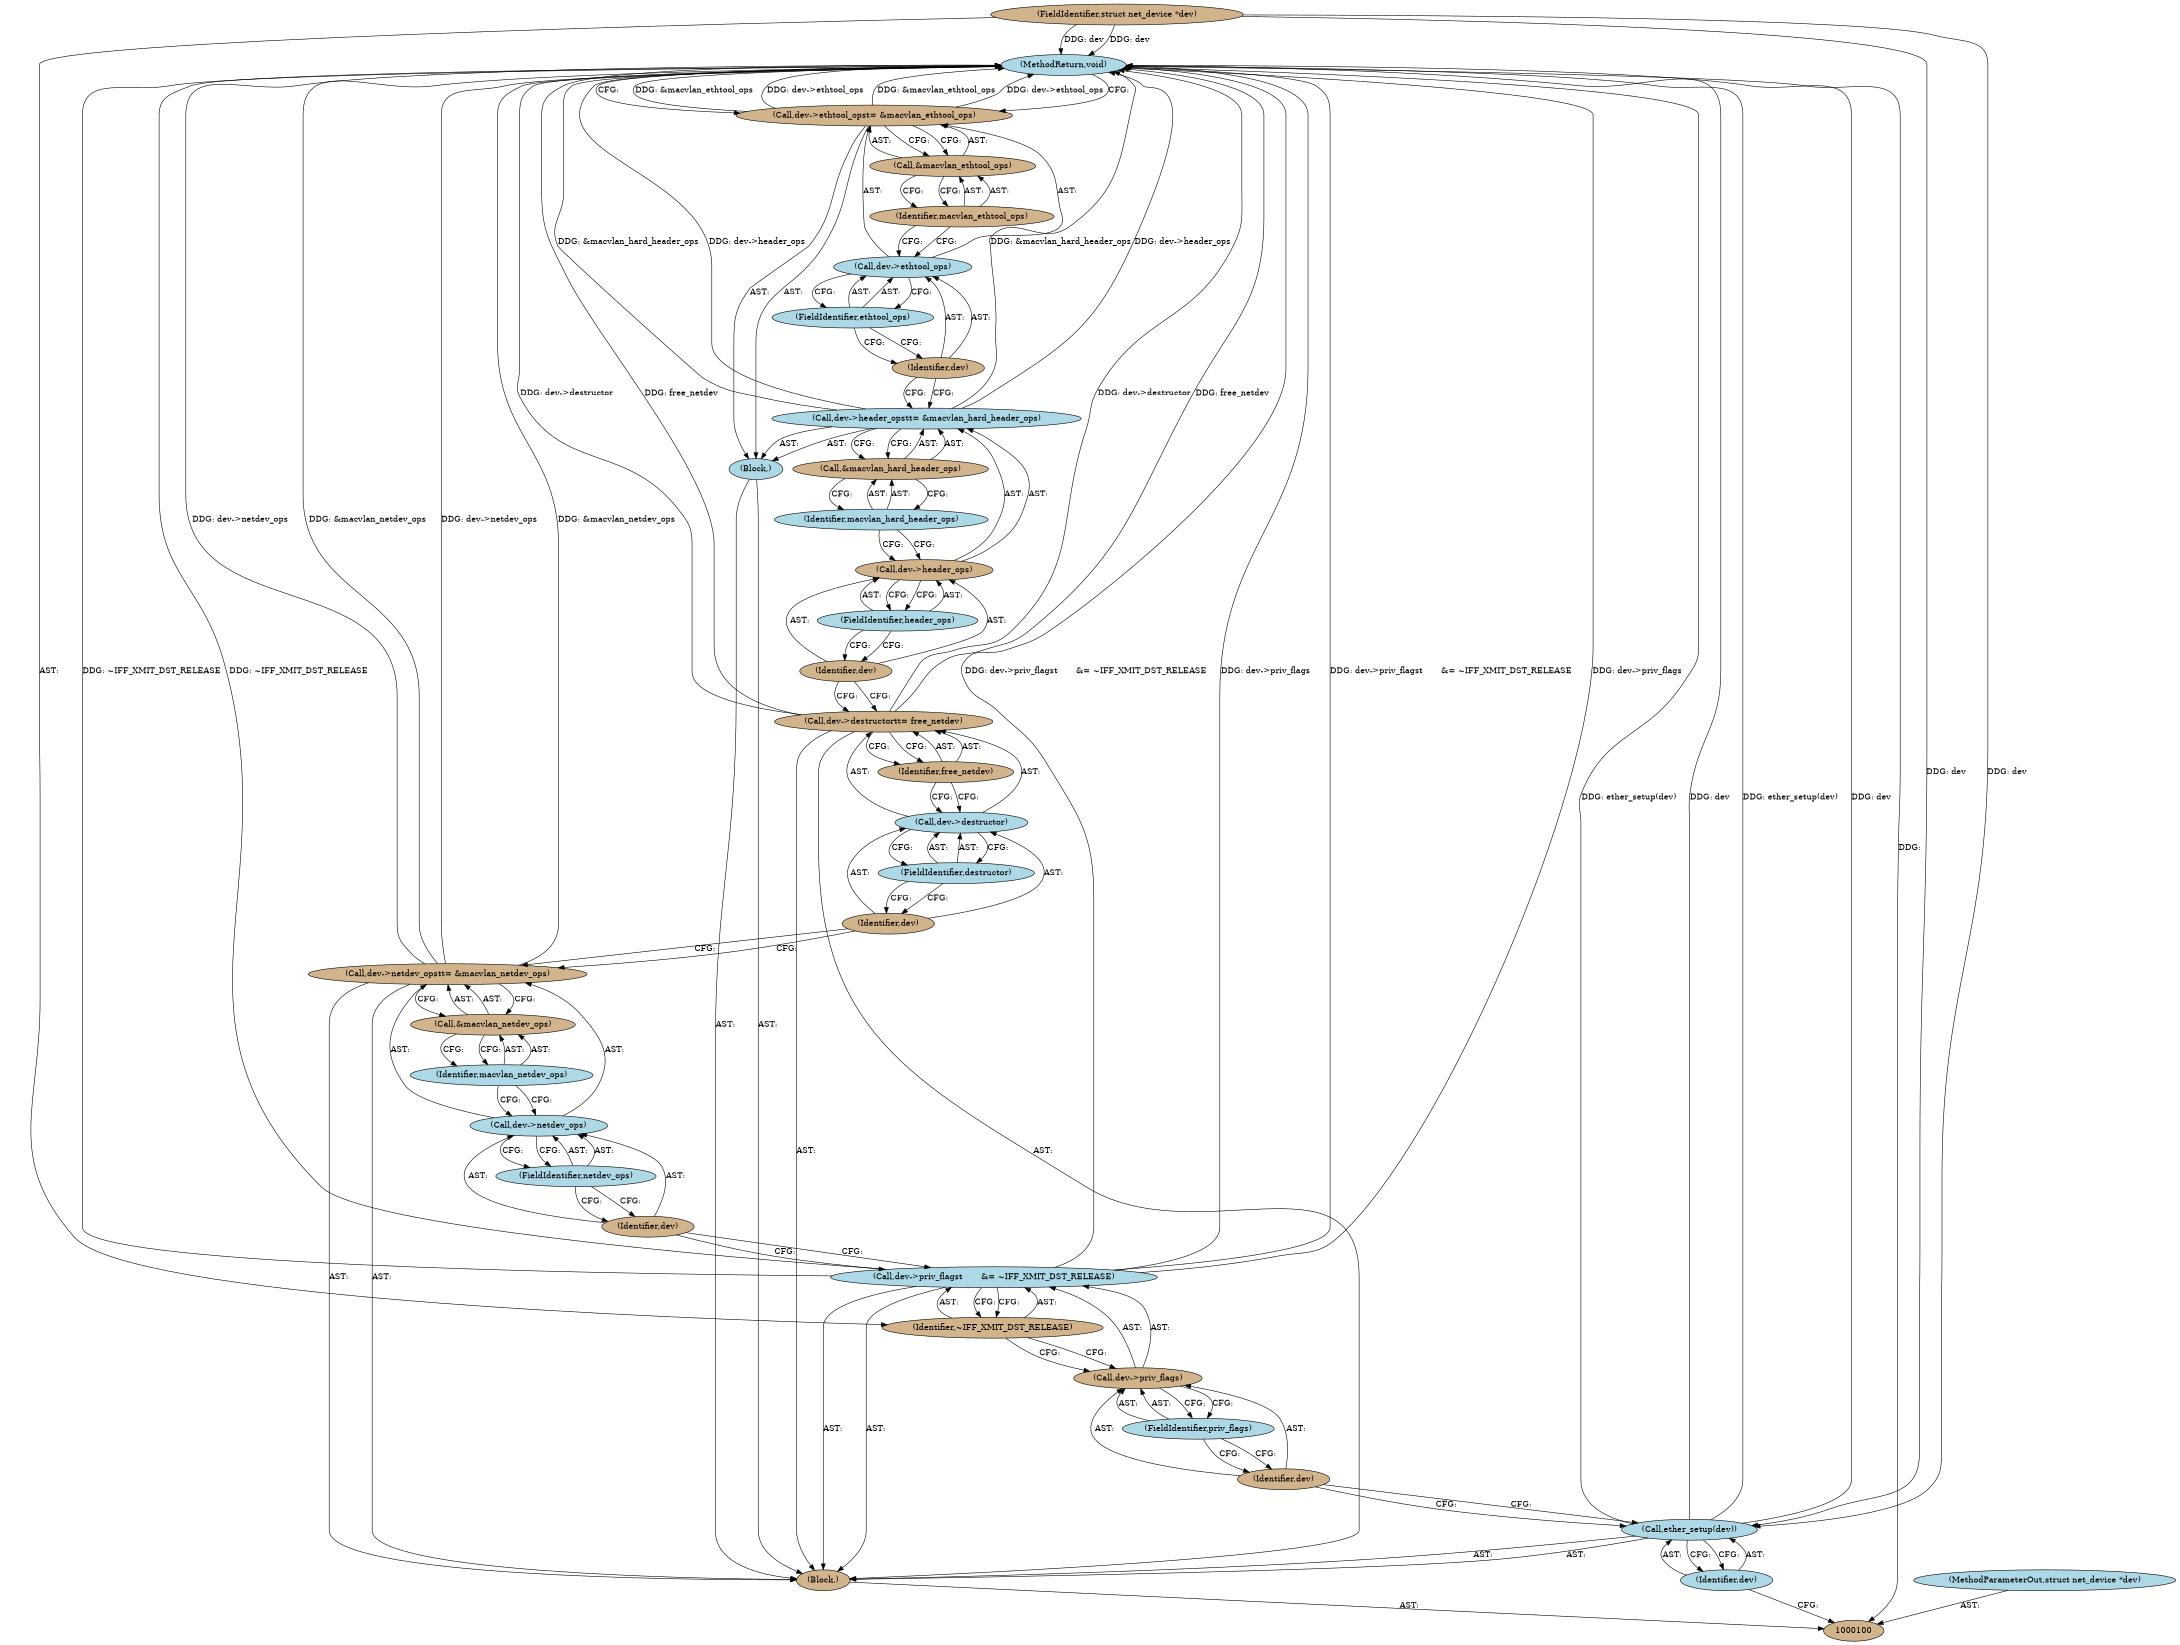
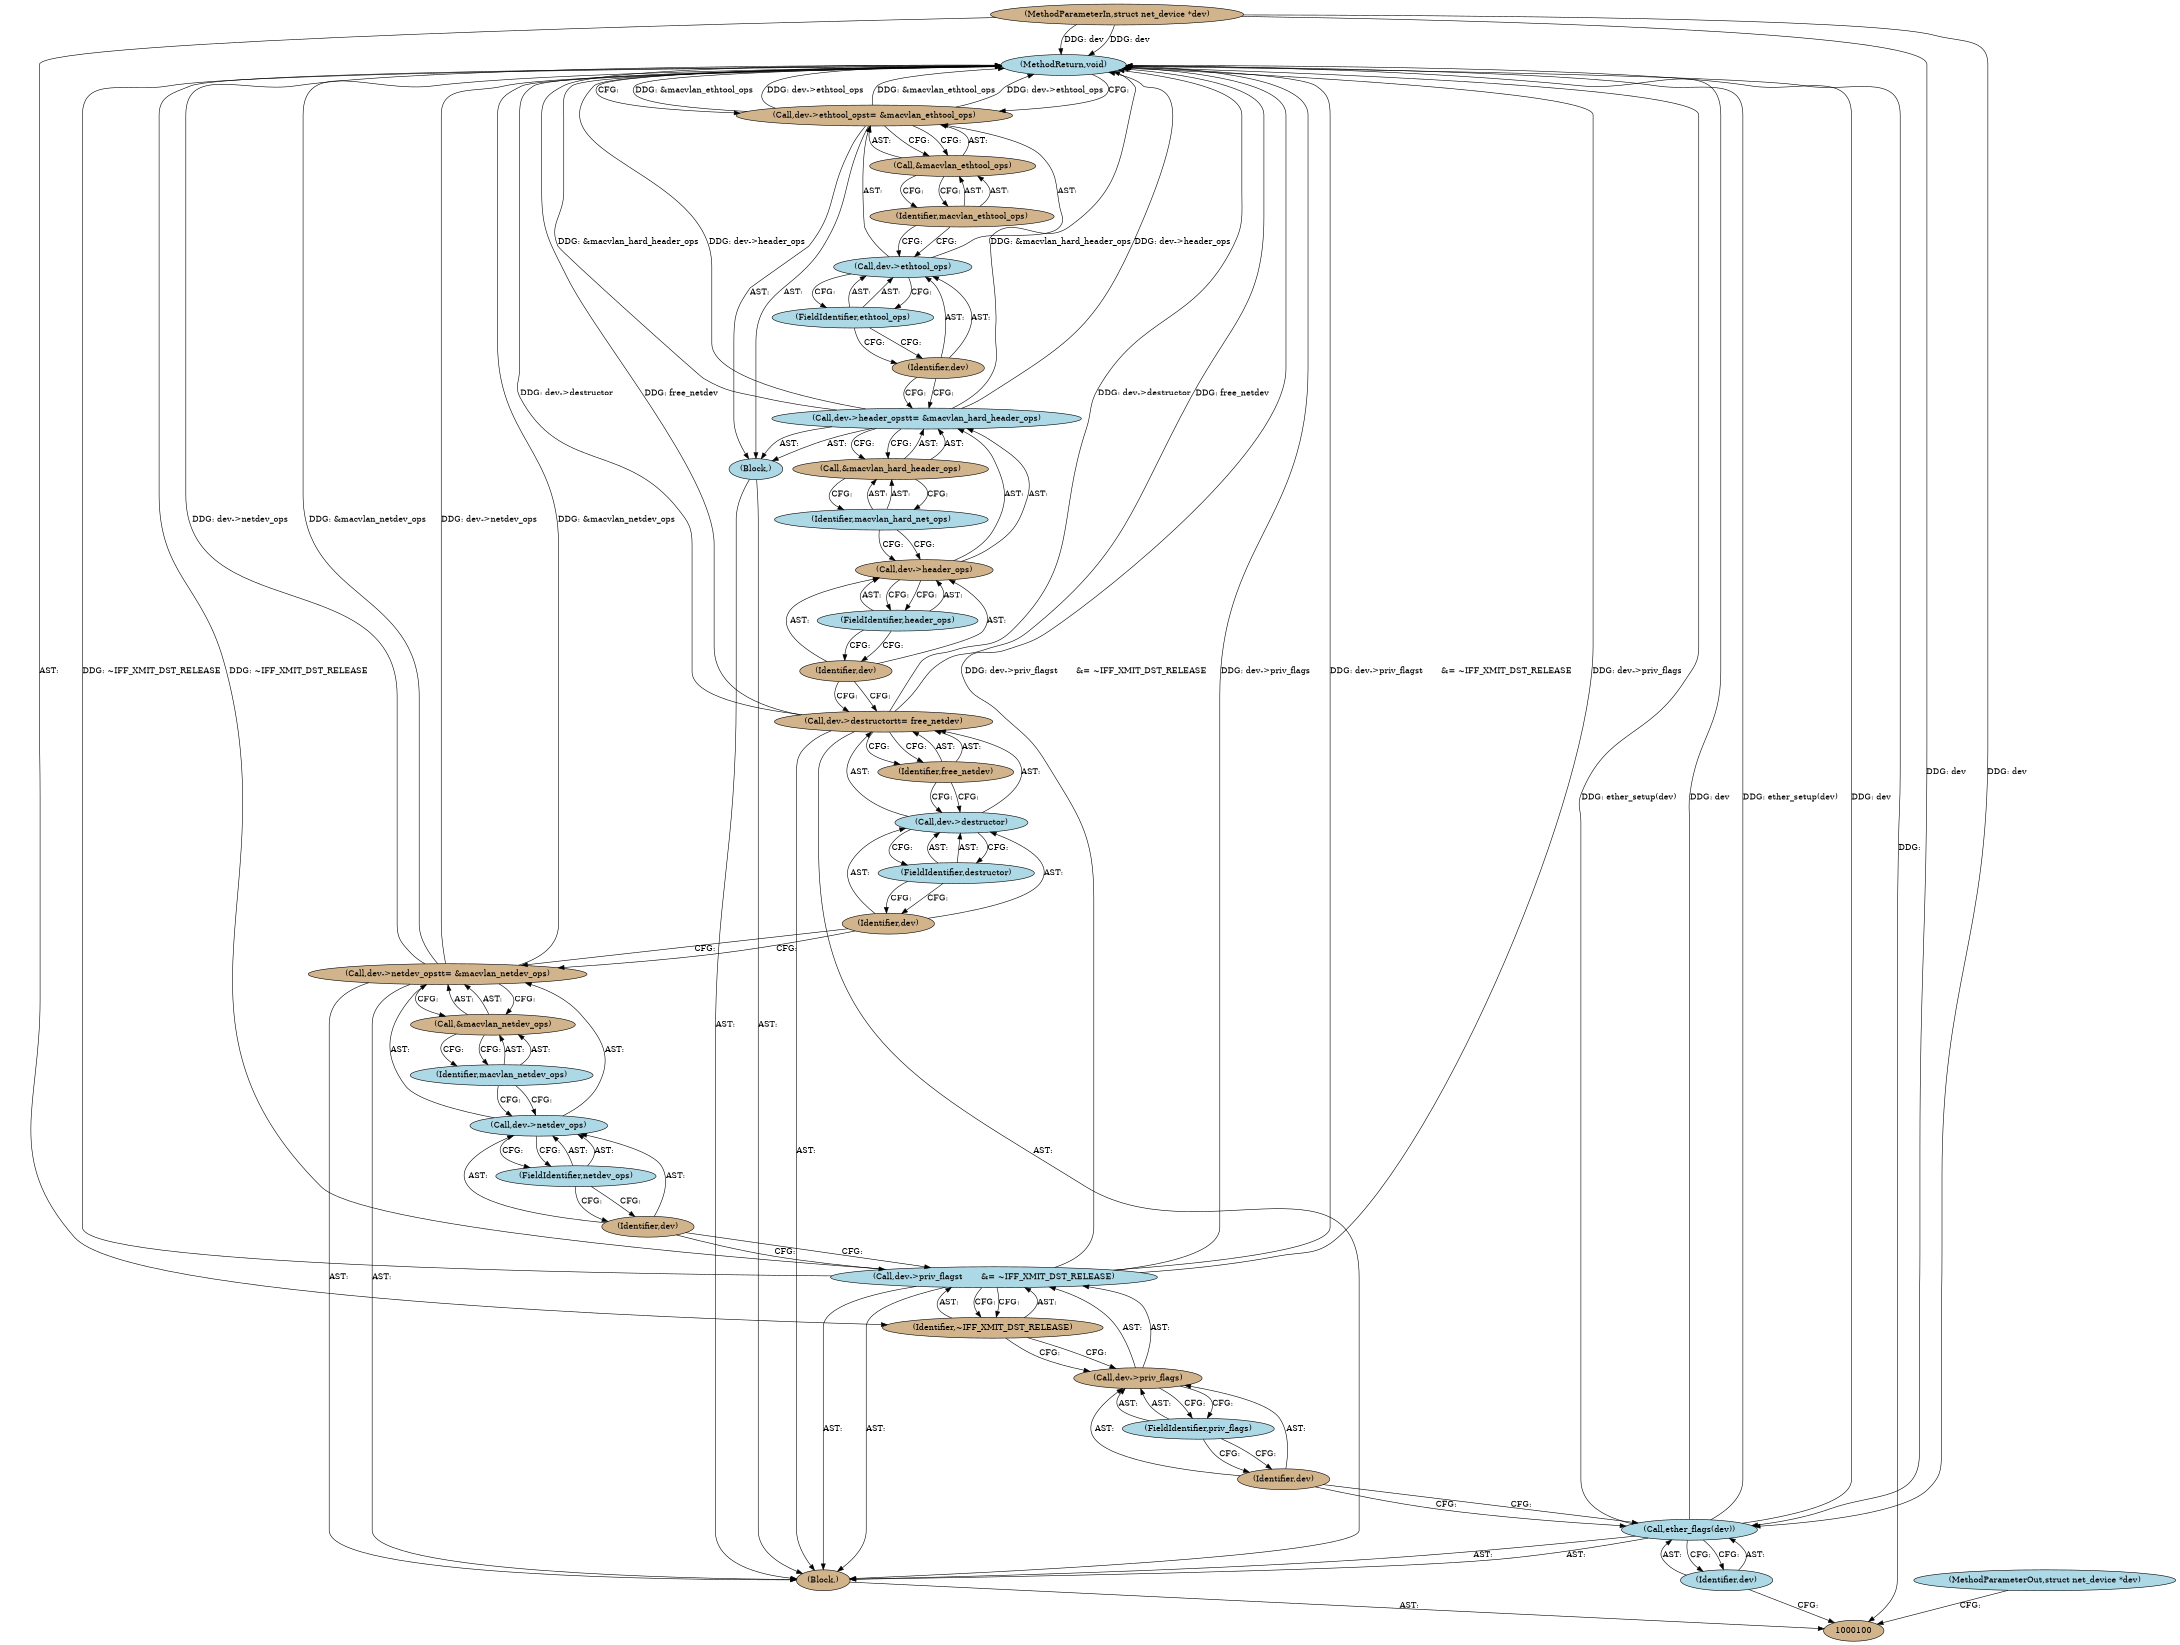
(1117, 15) -> (1117, 15)
(881, 520) -> (881, 520)
(1689, 1530) -> (1689, 1530)
(1972, 1606) -> (1972, 1606)
